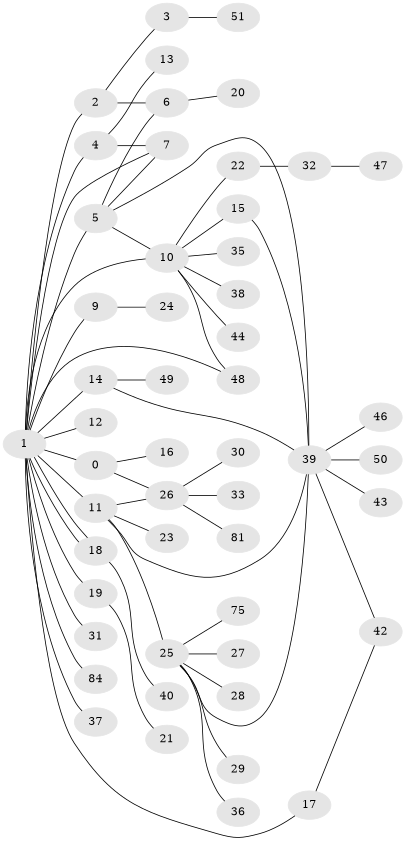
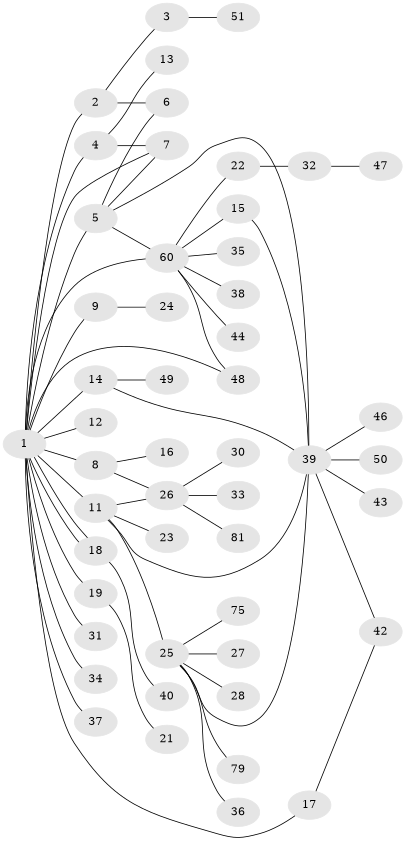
(238, 93) -> none
(167, 258) -> (167, 258)
(96, 466) -> (96, 466)
(96, 679) -> (96, 679)
(238, 770) -> (238, 770)
